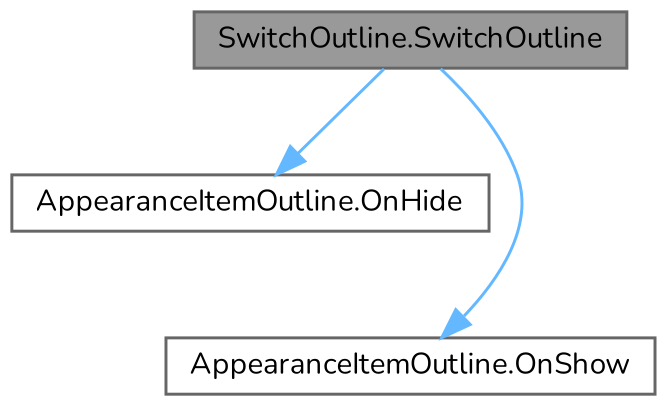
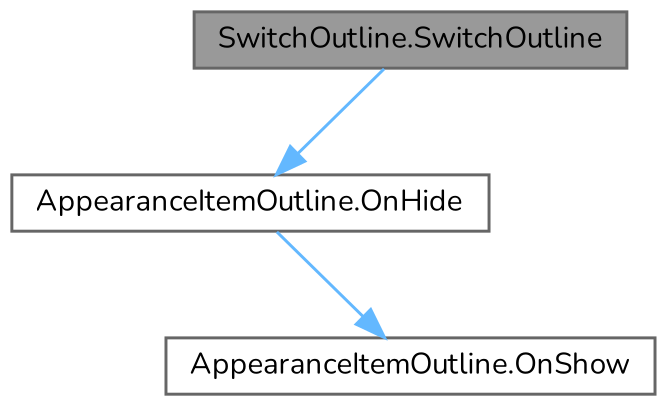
(520, 188) -> (320, 274)
